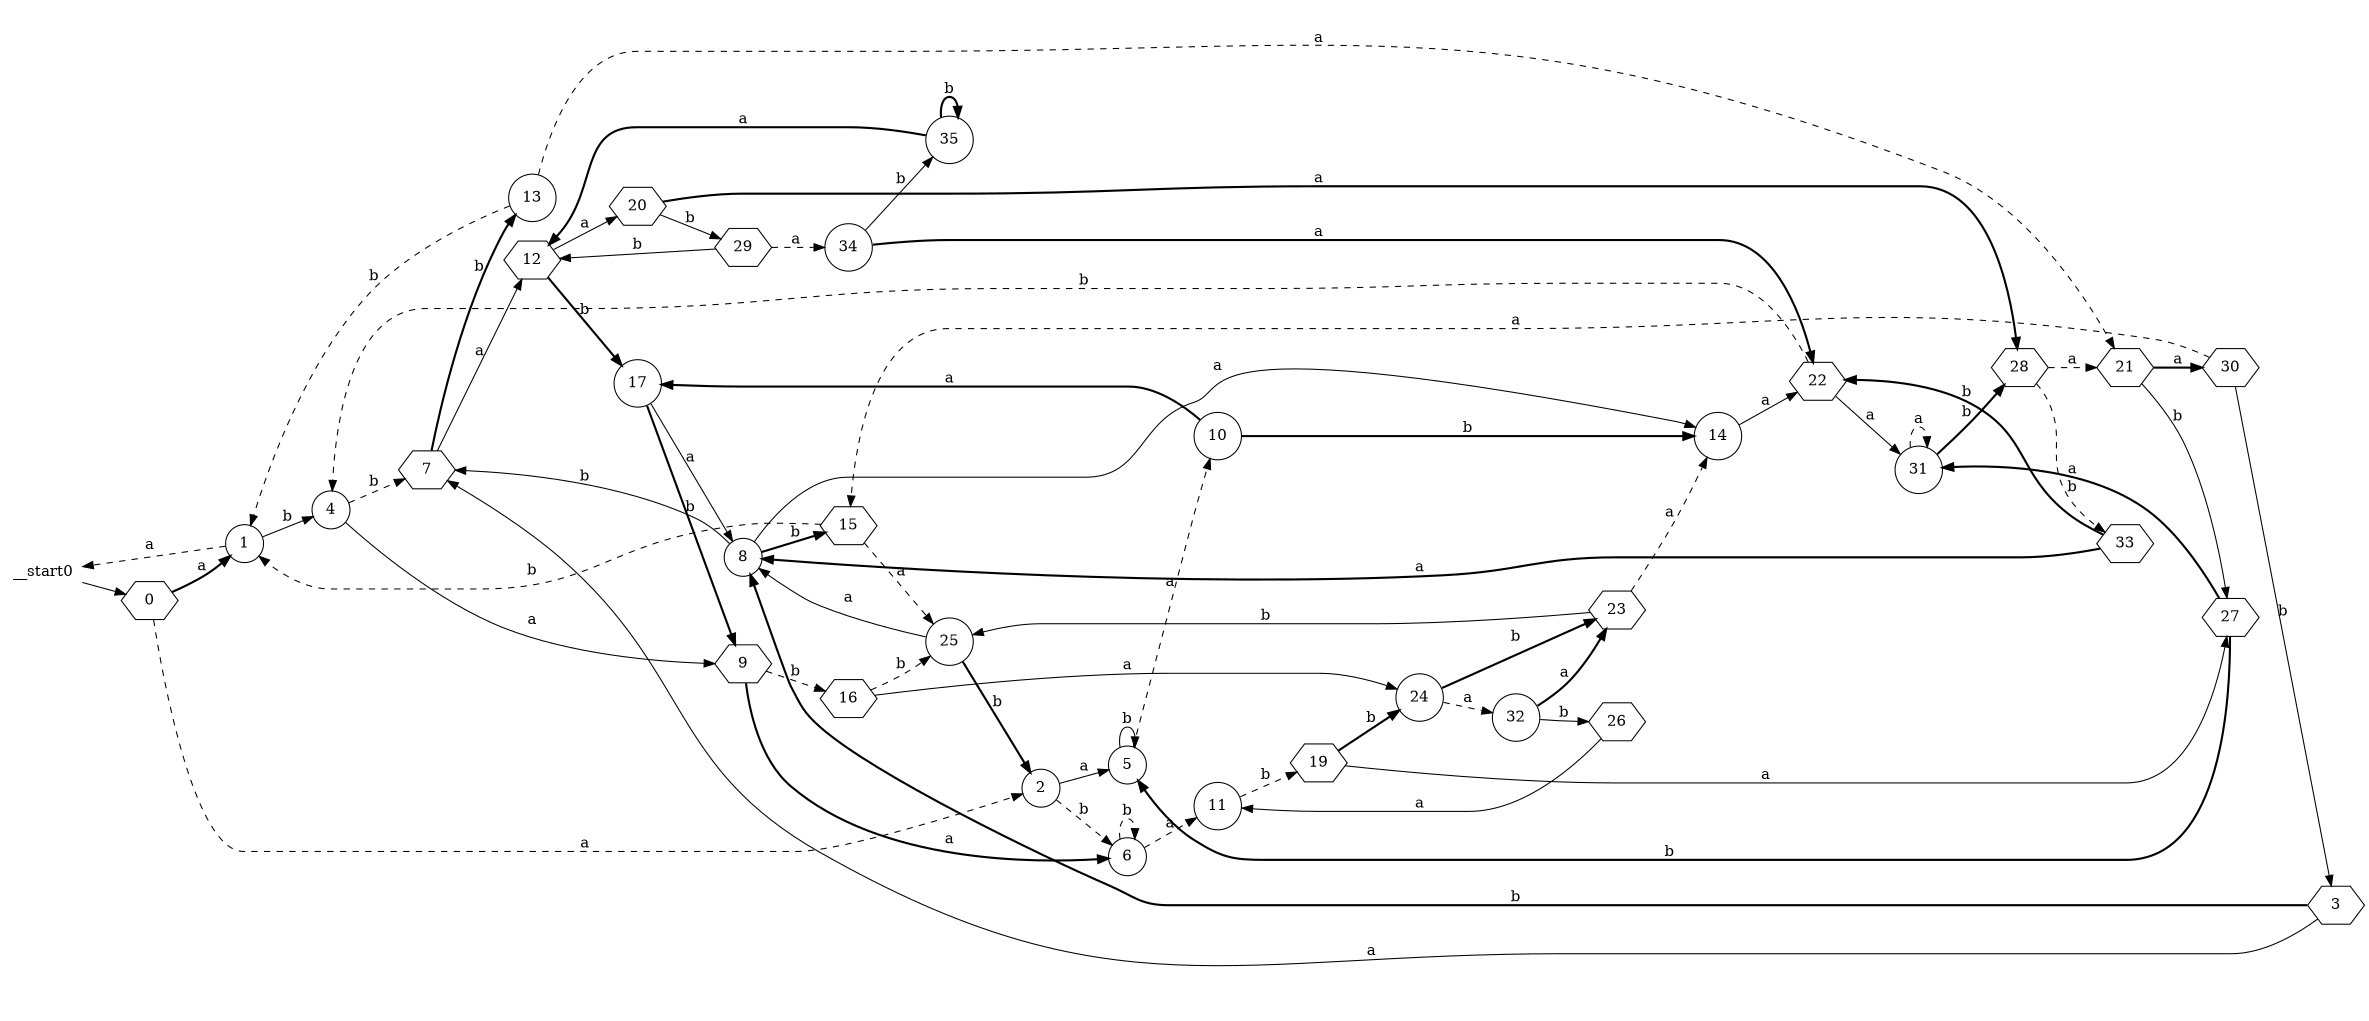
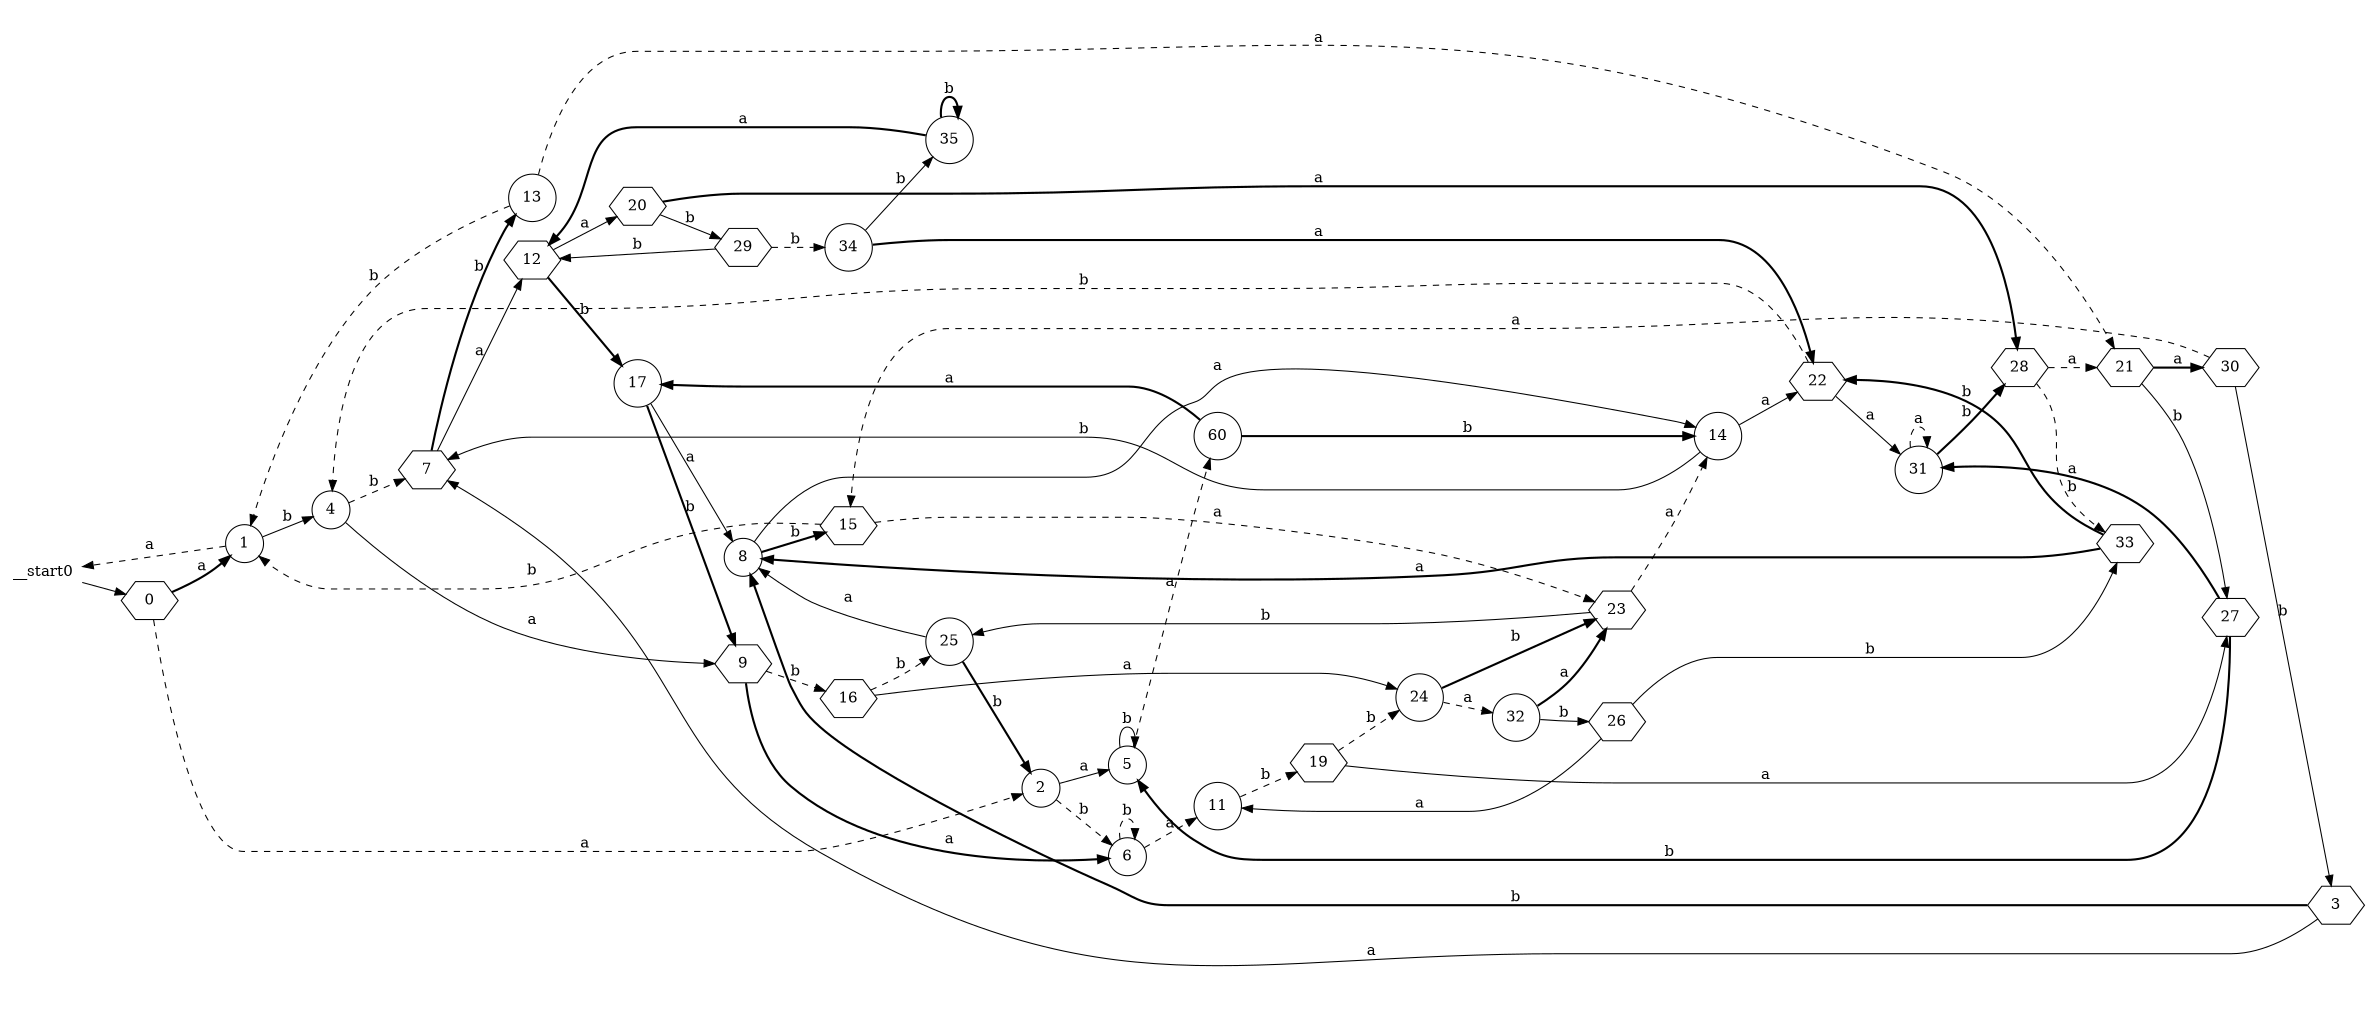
(796, 240) -> (796, 240)
(1218, 436) -> (1218, 436)
(604, 488) -> (1088, 437)
(895, 579) -> (1234, 525)
none -> (1885, 657)
(1364, 733) -> (1364, 733)
